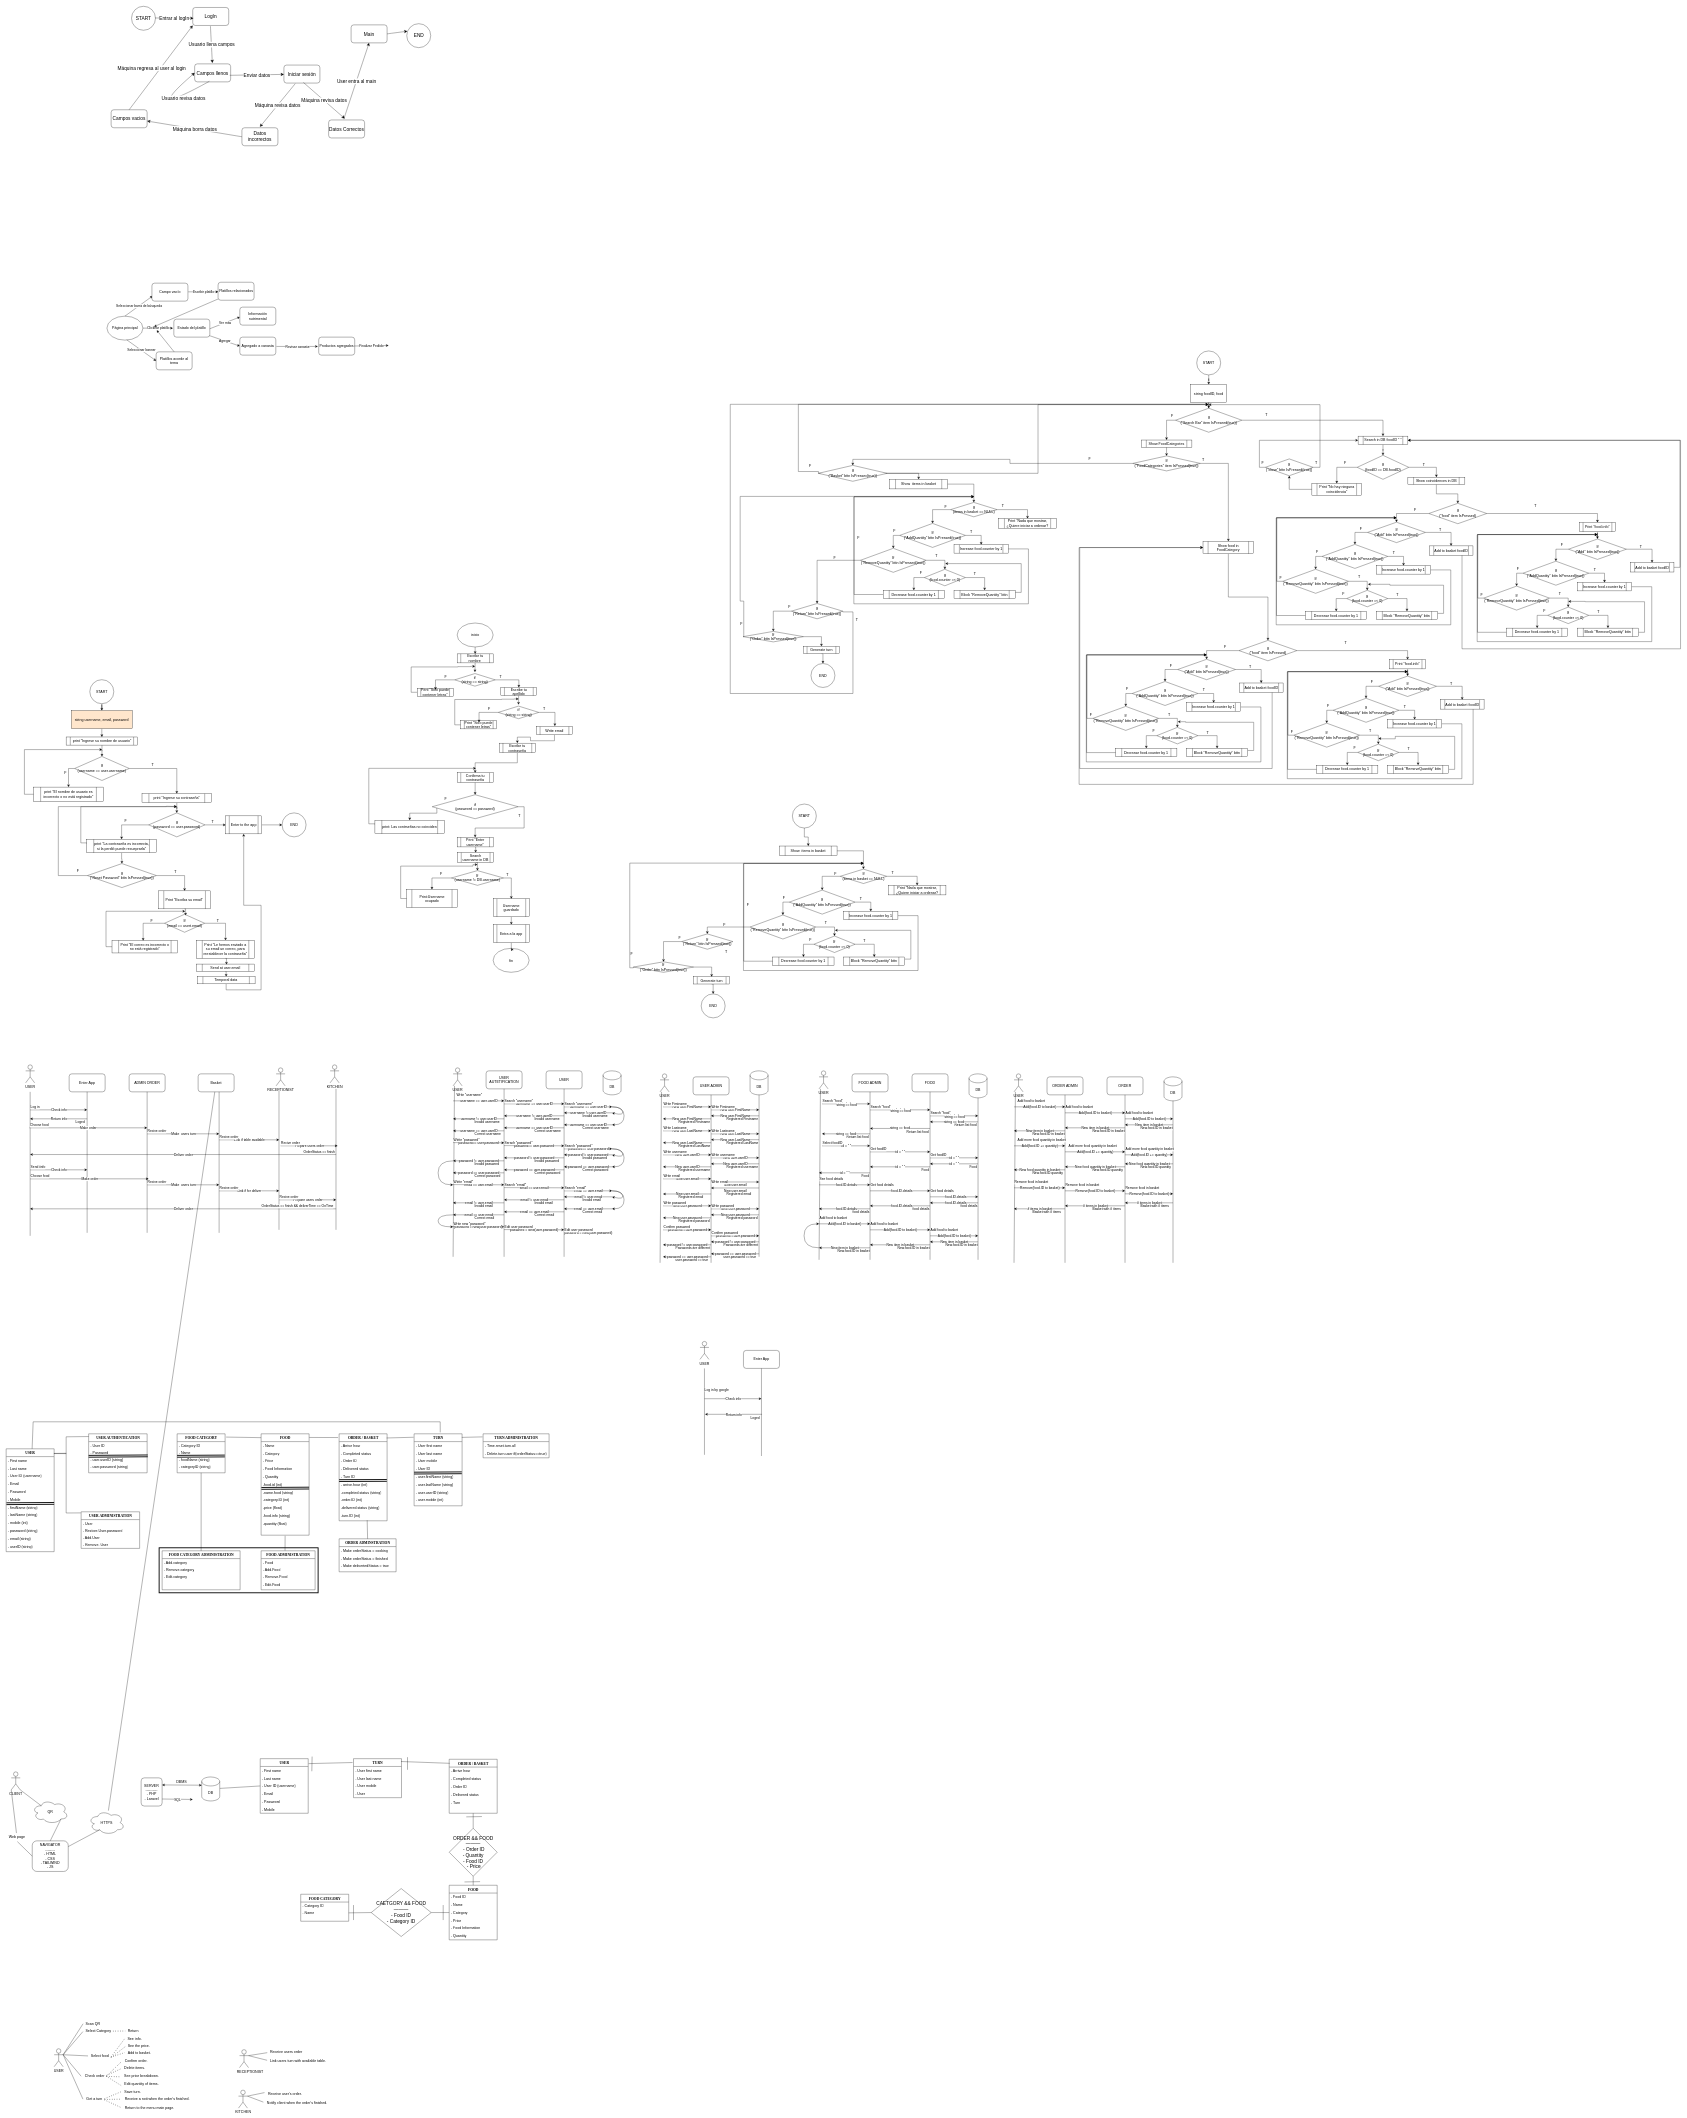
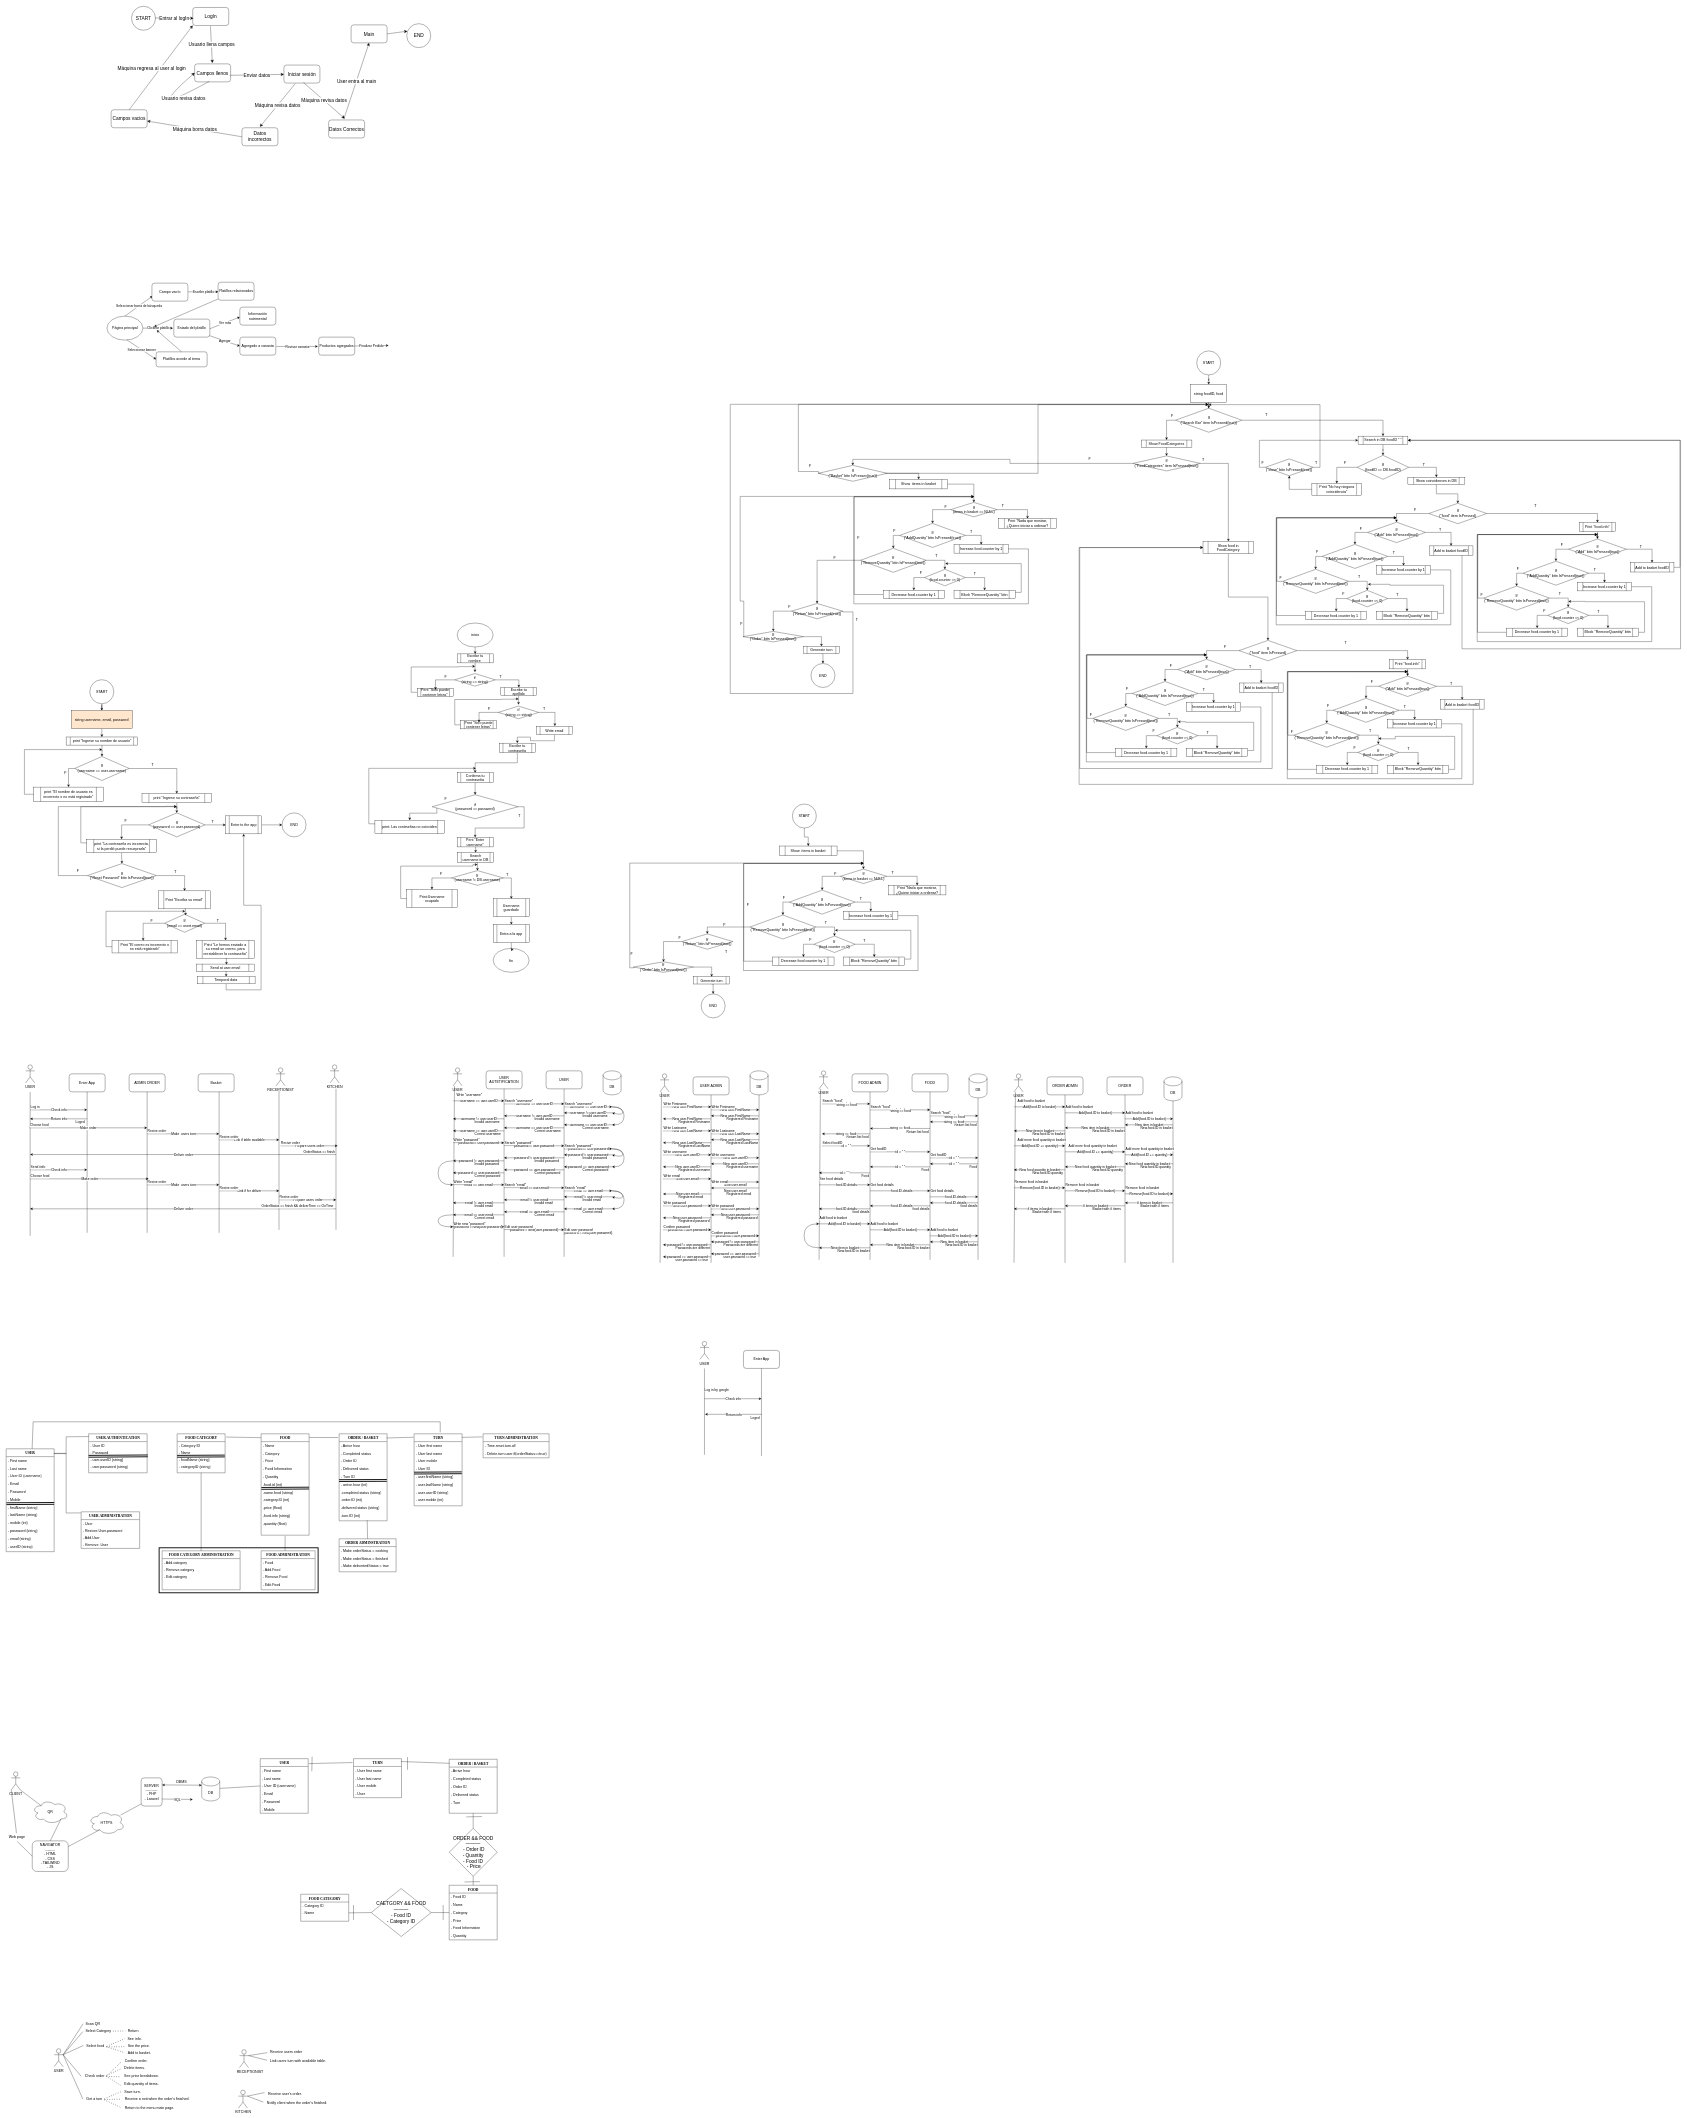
(174, 361) -> (182, 359)
(162, 1451) -> (131, 1809)
(100, 2056) -> (95, 2046)
